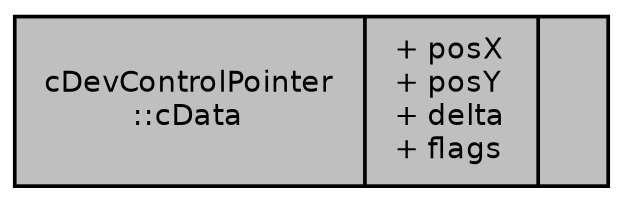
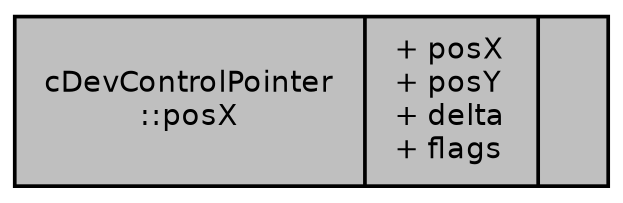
(190, 116) -> (190, 116)
